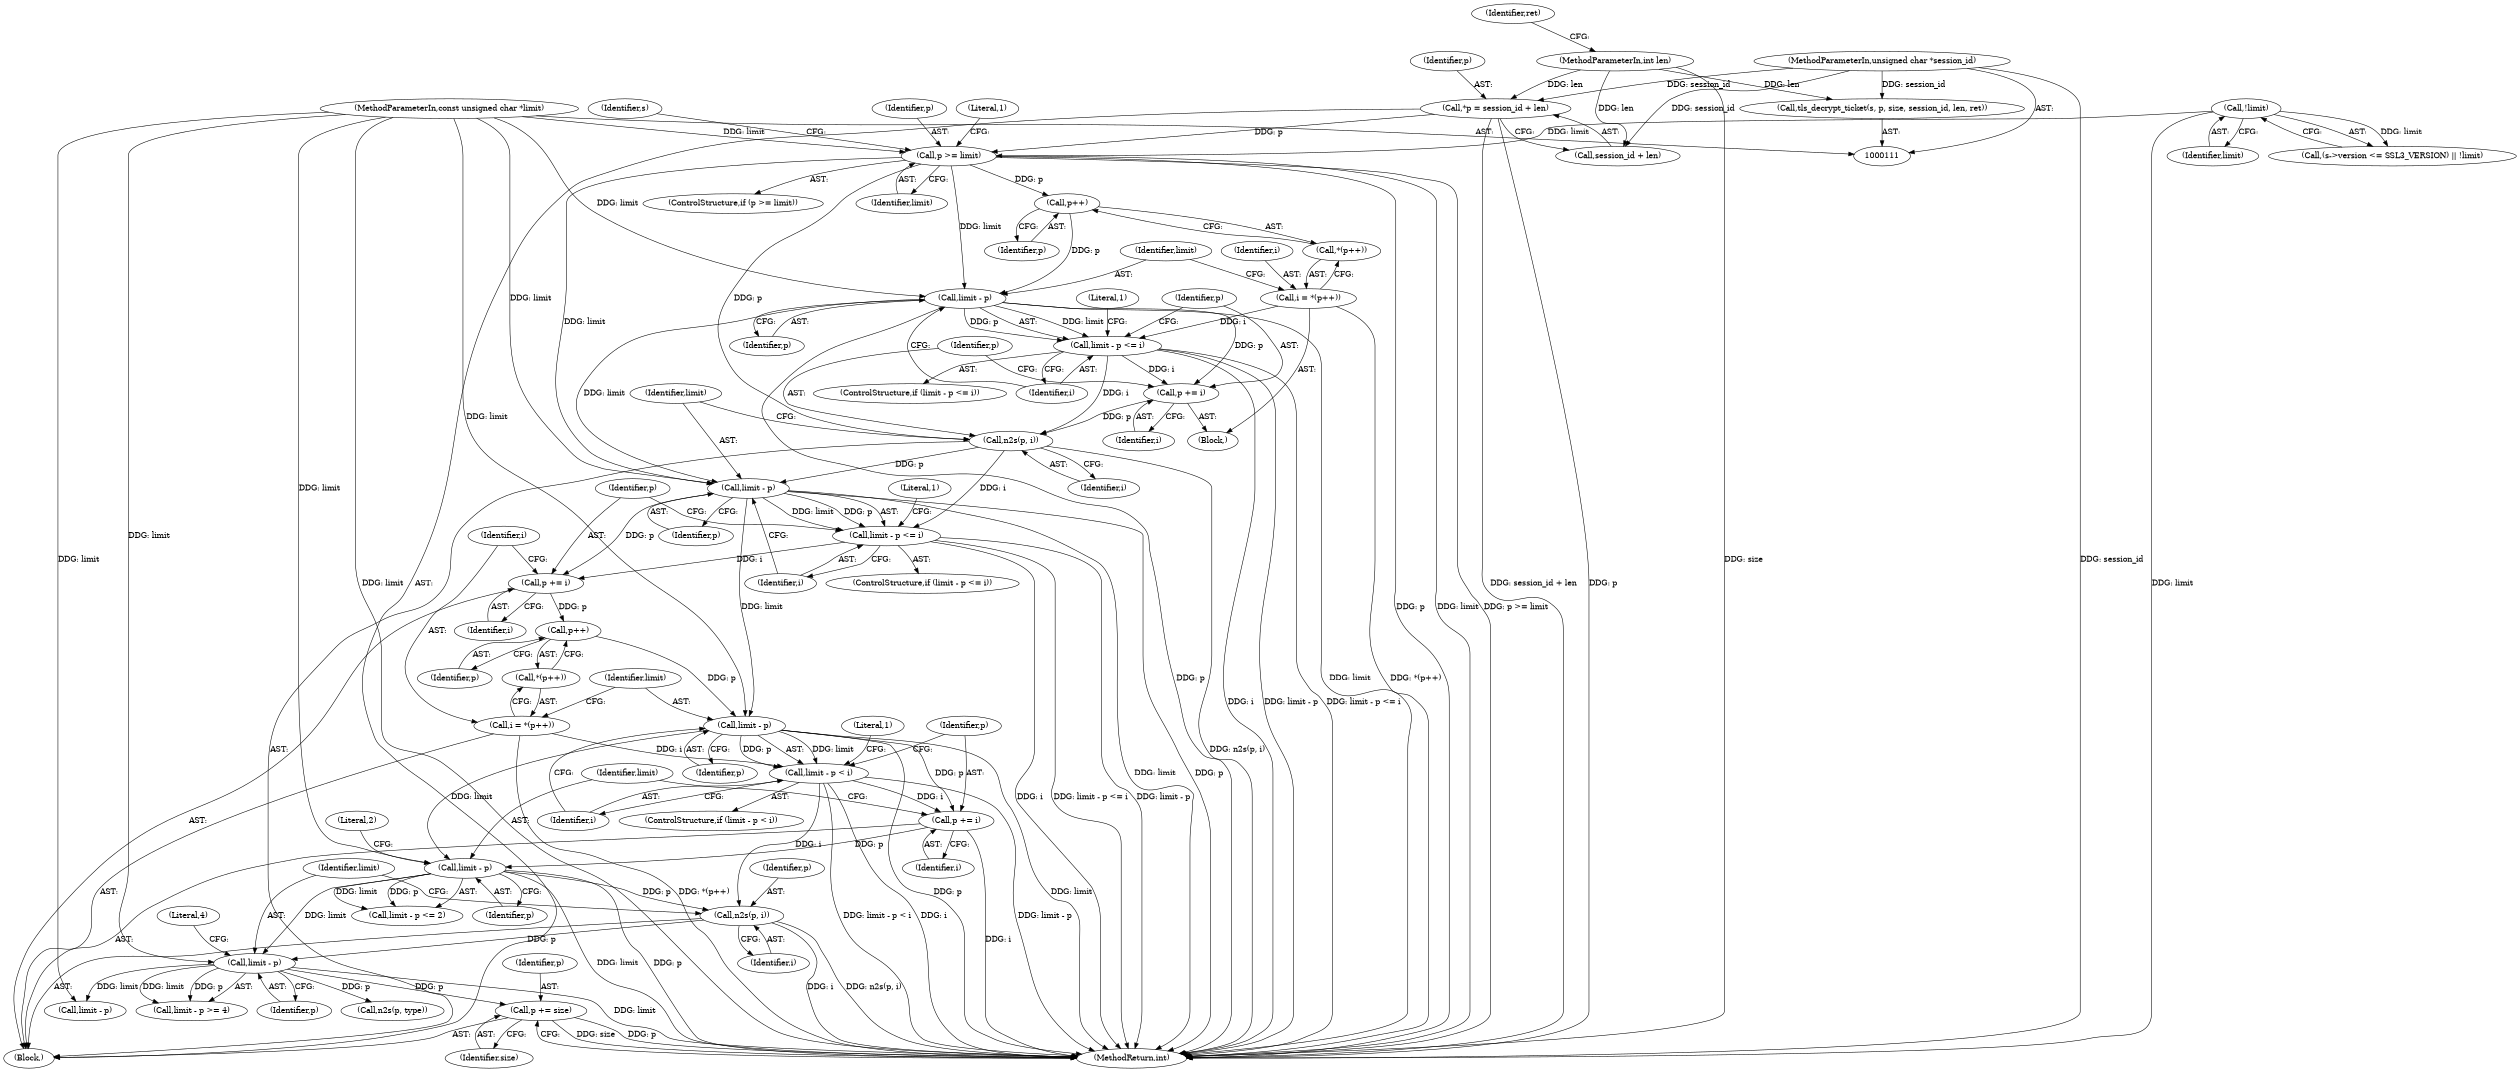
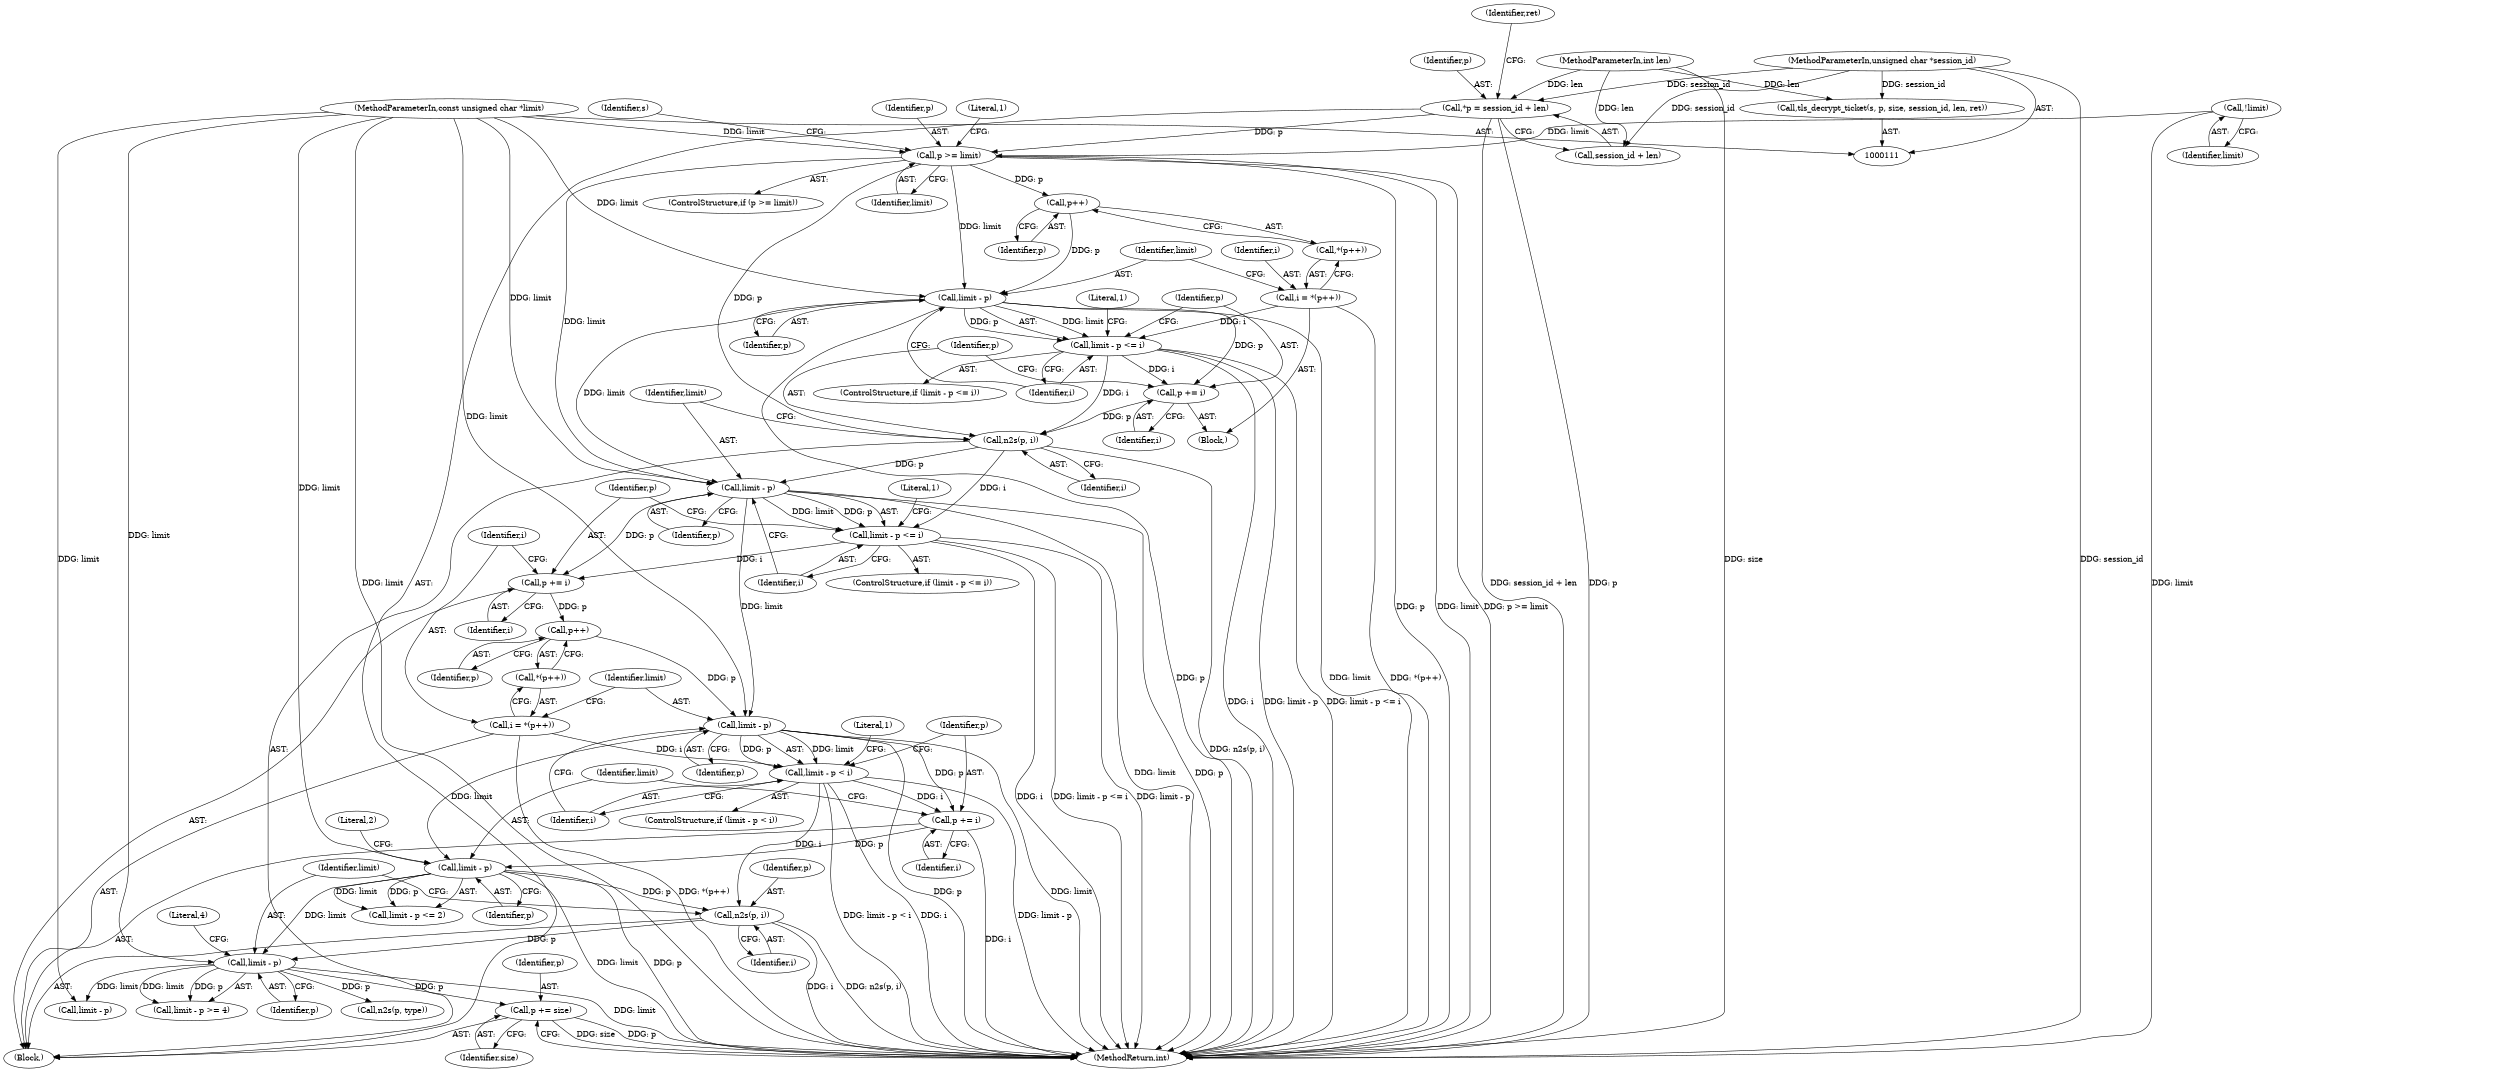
(1561, 36) -> (1505, 58)
(2392, 156) -> none
